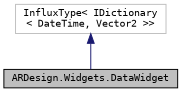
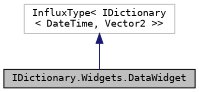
(91, 79) -> (100, 79)
